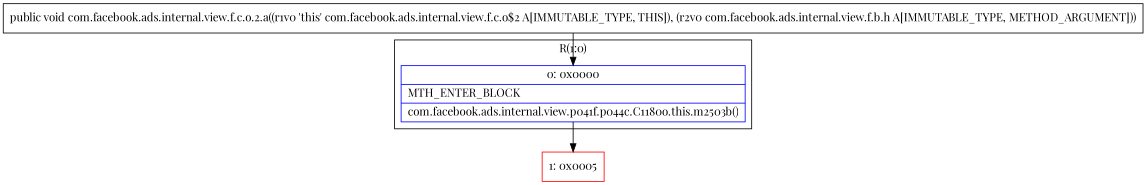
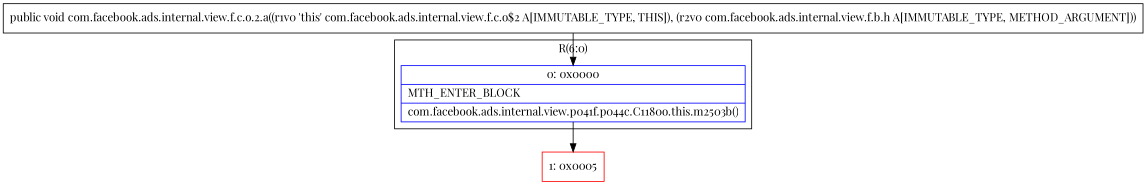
(573, 49) -> (573, 49)
